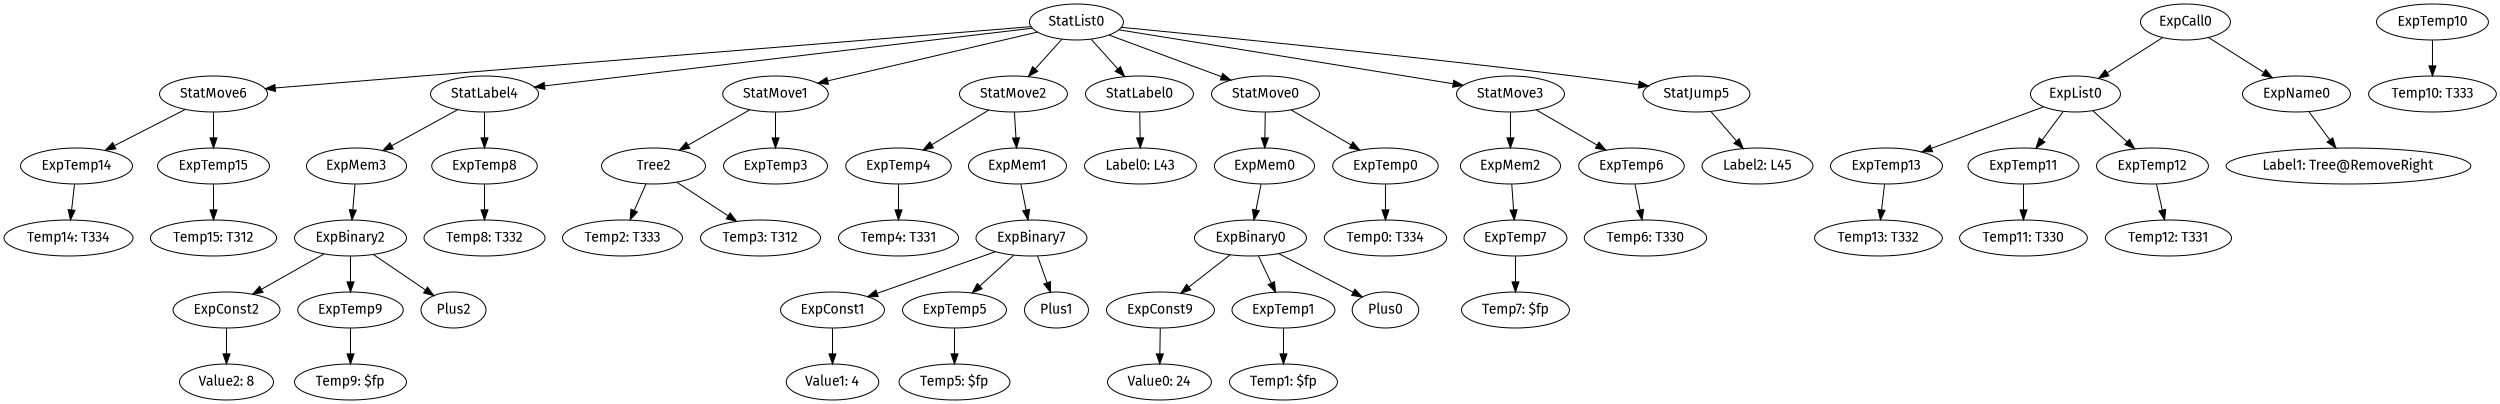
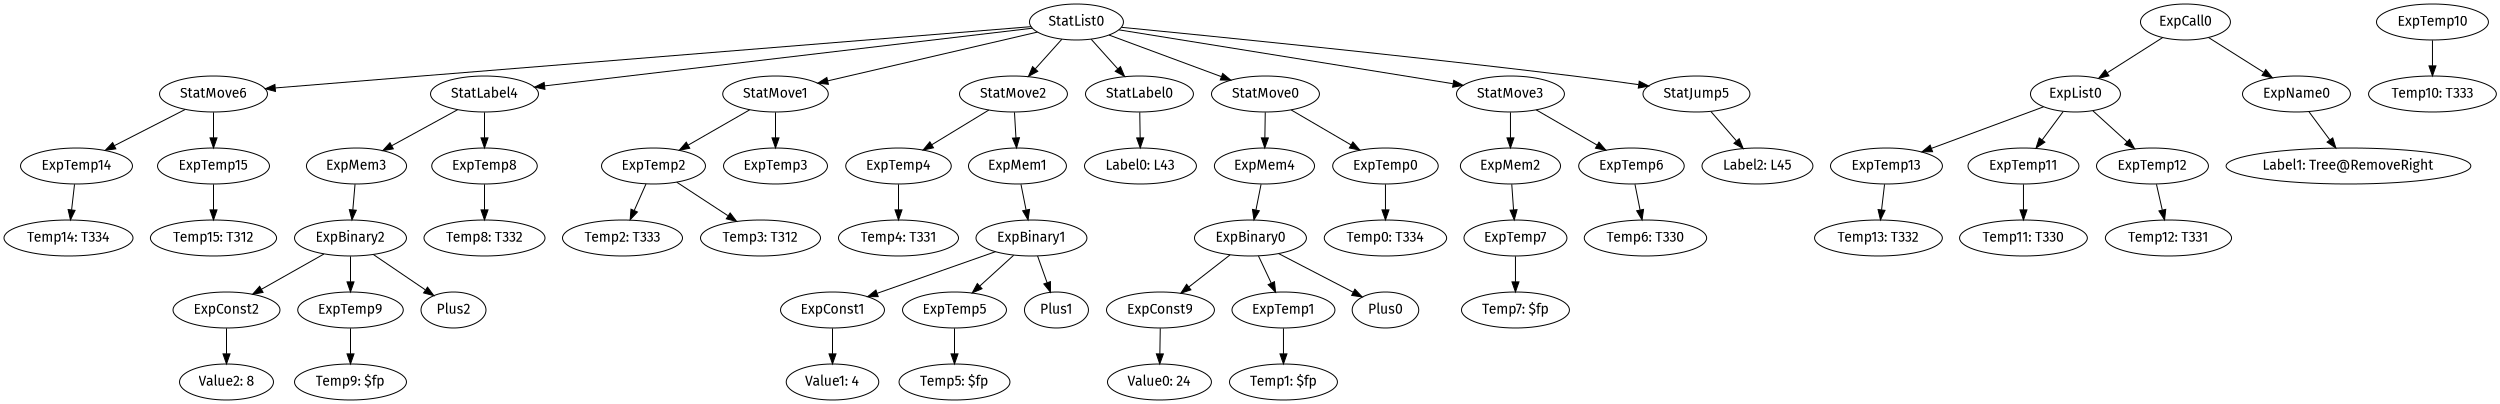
(654, 166) -> (654, 166)
(1264, 166) -> (1264, 166)
(1032, 238) -> (1032, 238)
